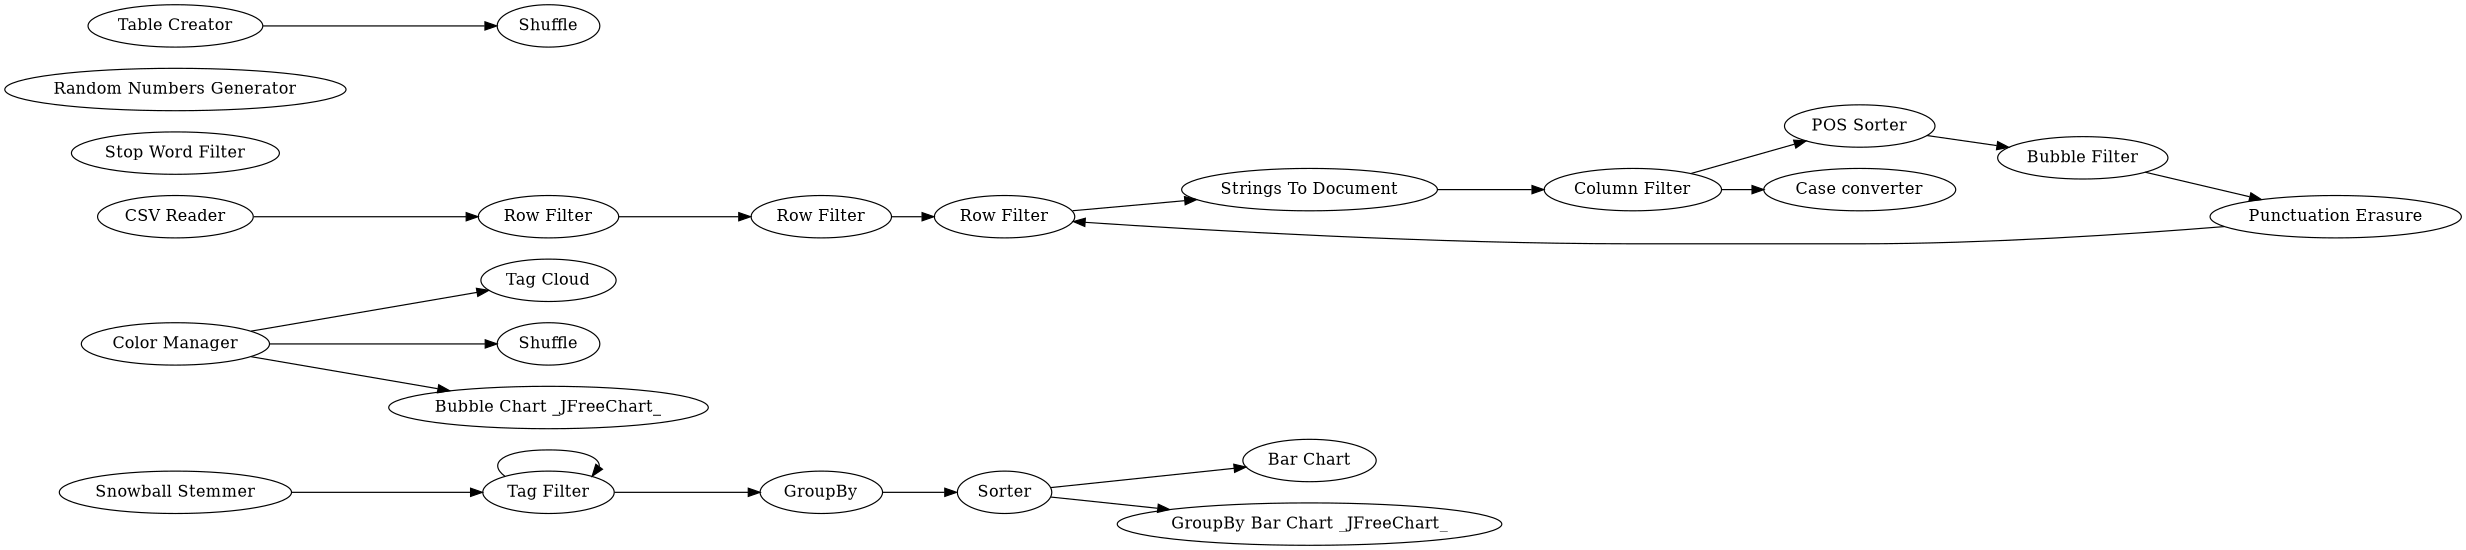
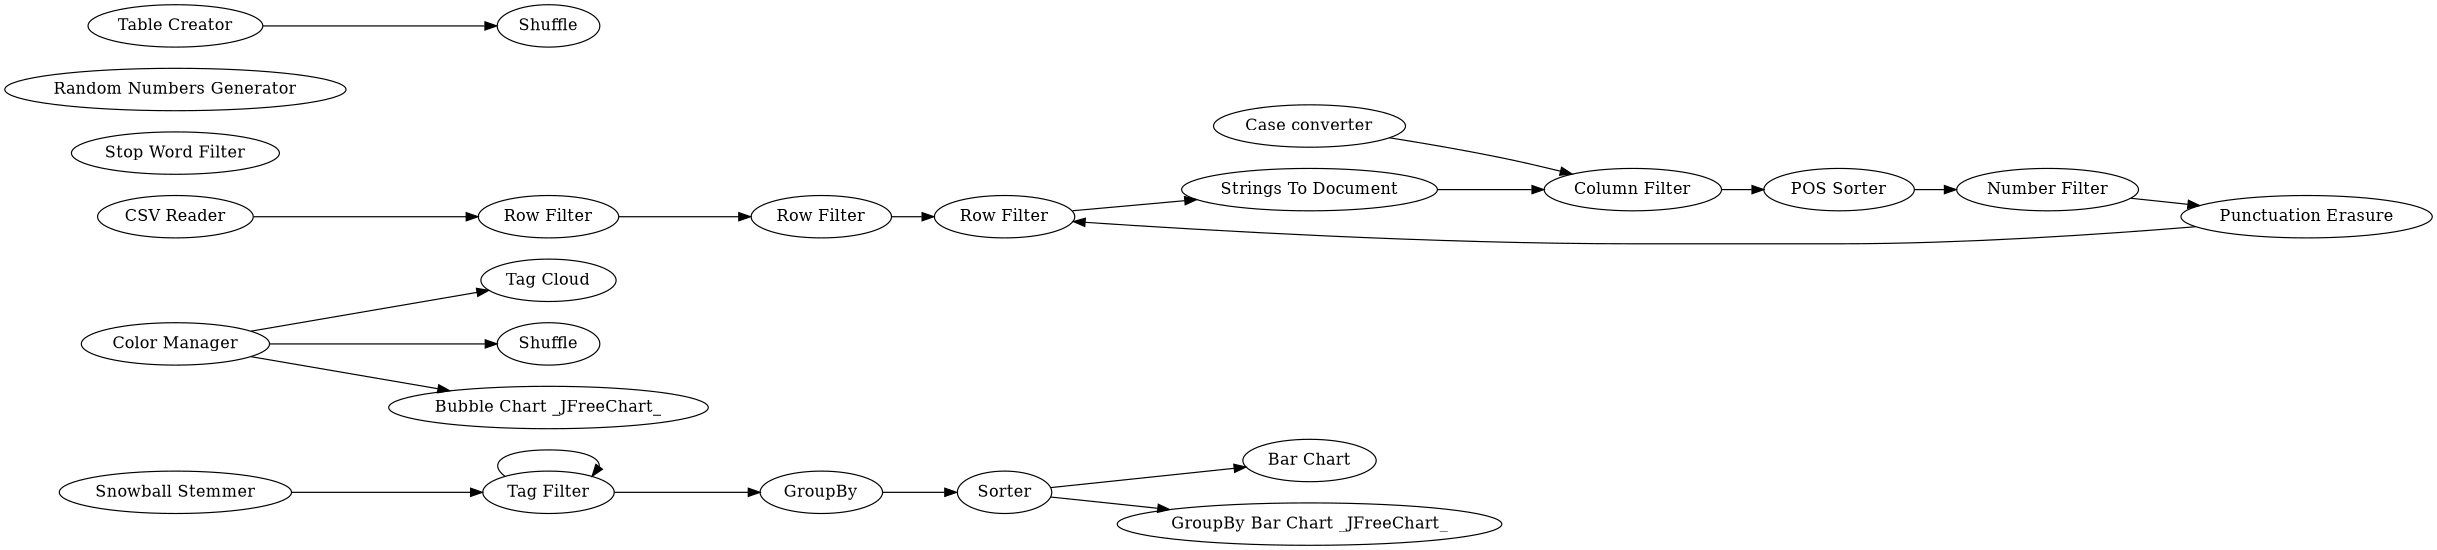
(2083, 158) -> (2048, 190)
(1737, 190) -> (1475, 153)
